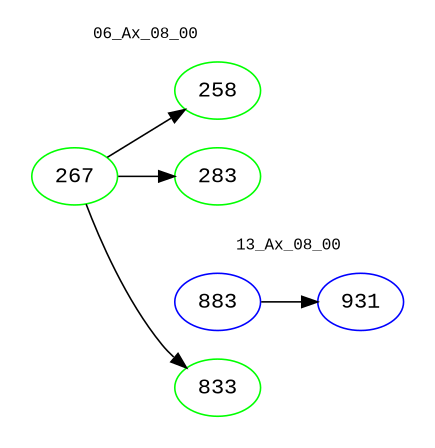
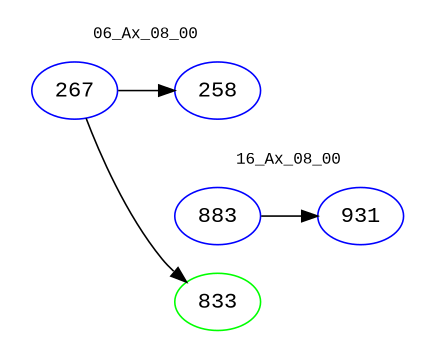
(218, 91) -> (218, 91)
(75, 176) -> (75, 91)
(218, 176) -> none
(289, 245) -> (289, 160)
